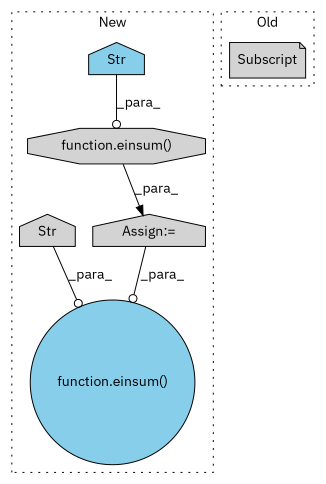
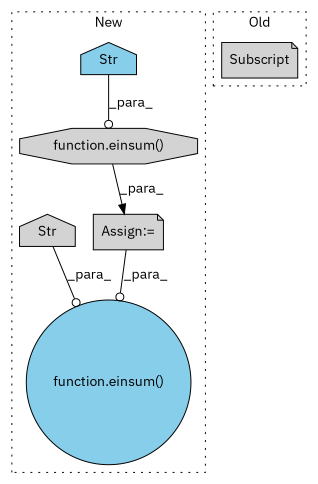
(149, 232) -> (128, 232)
